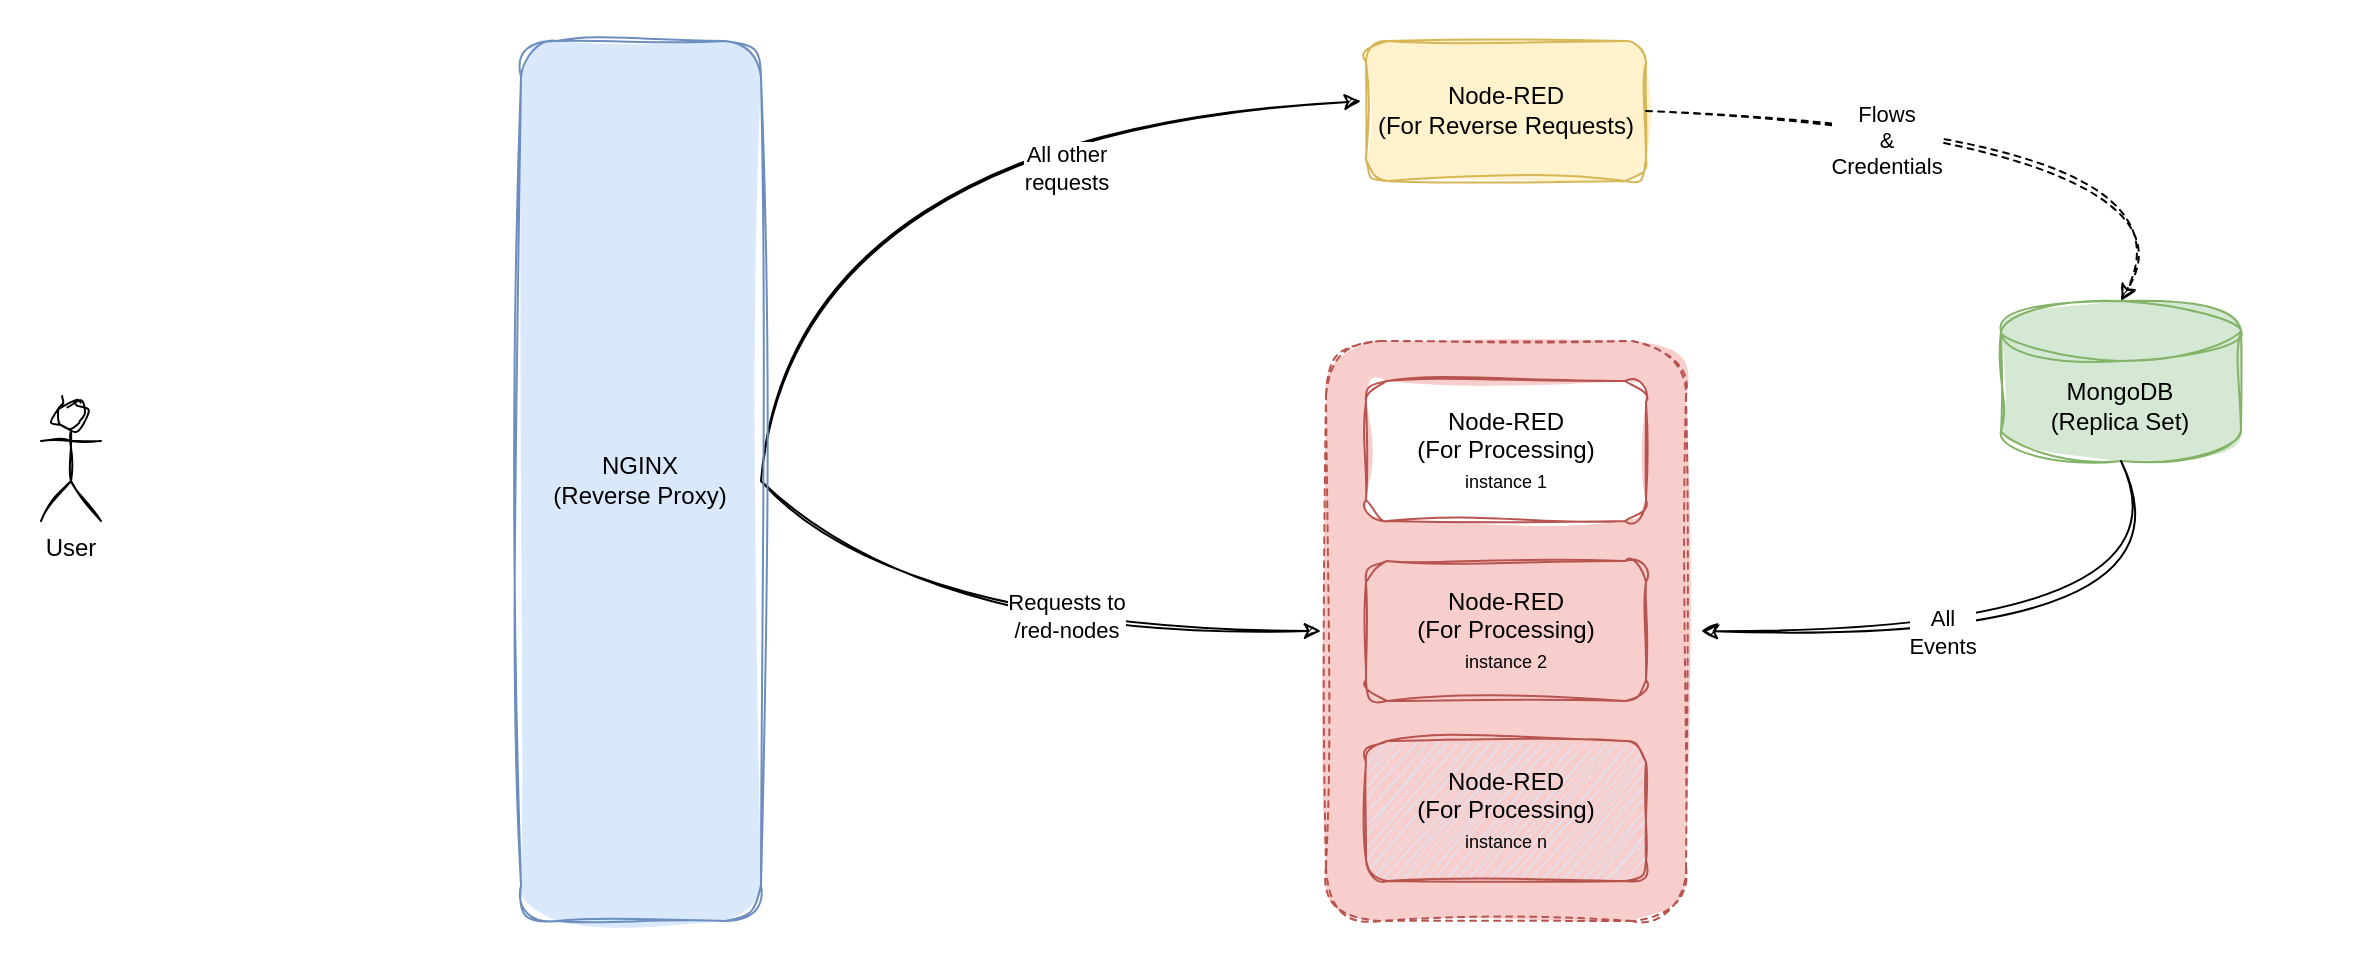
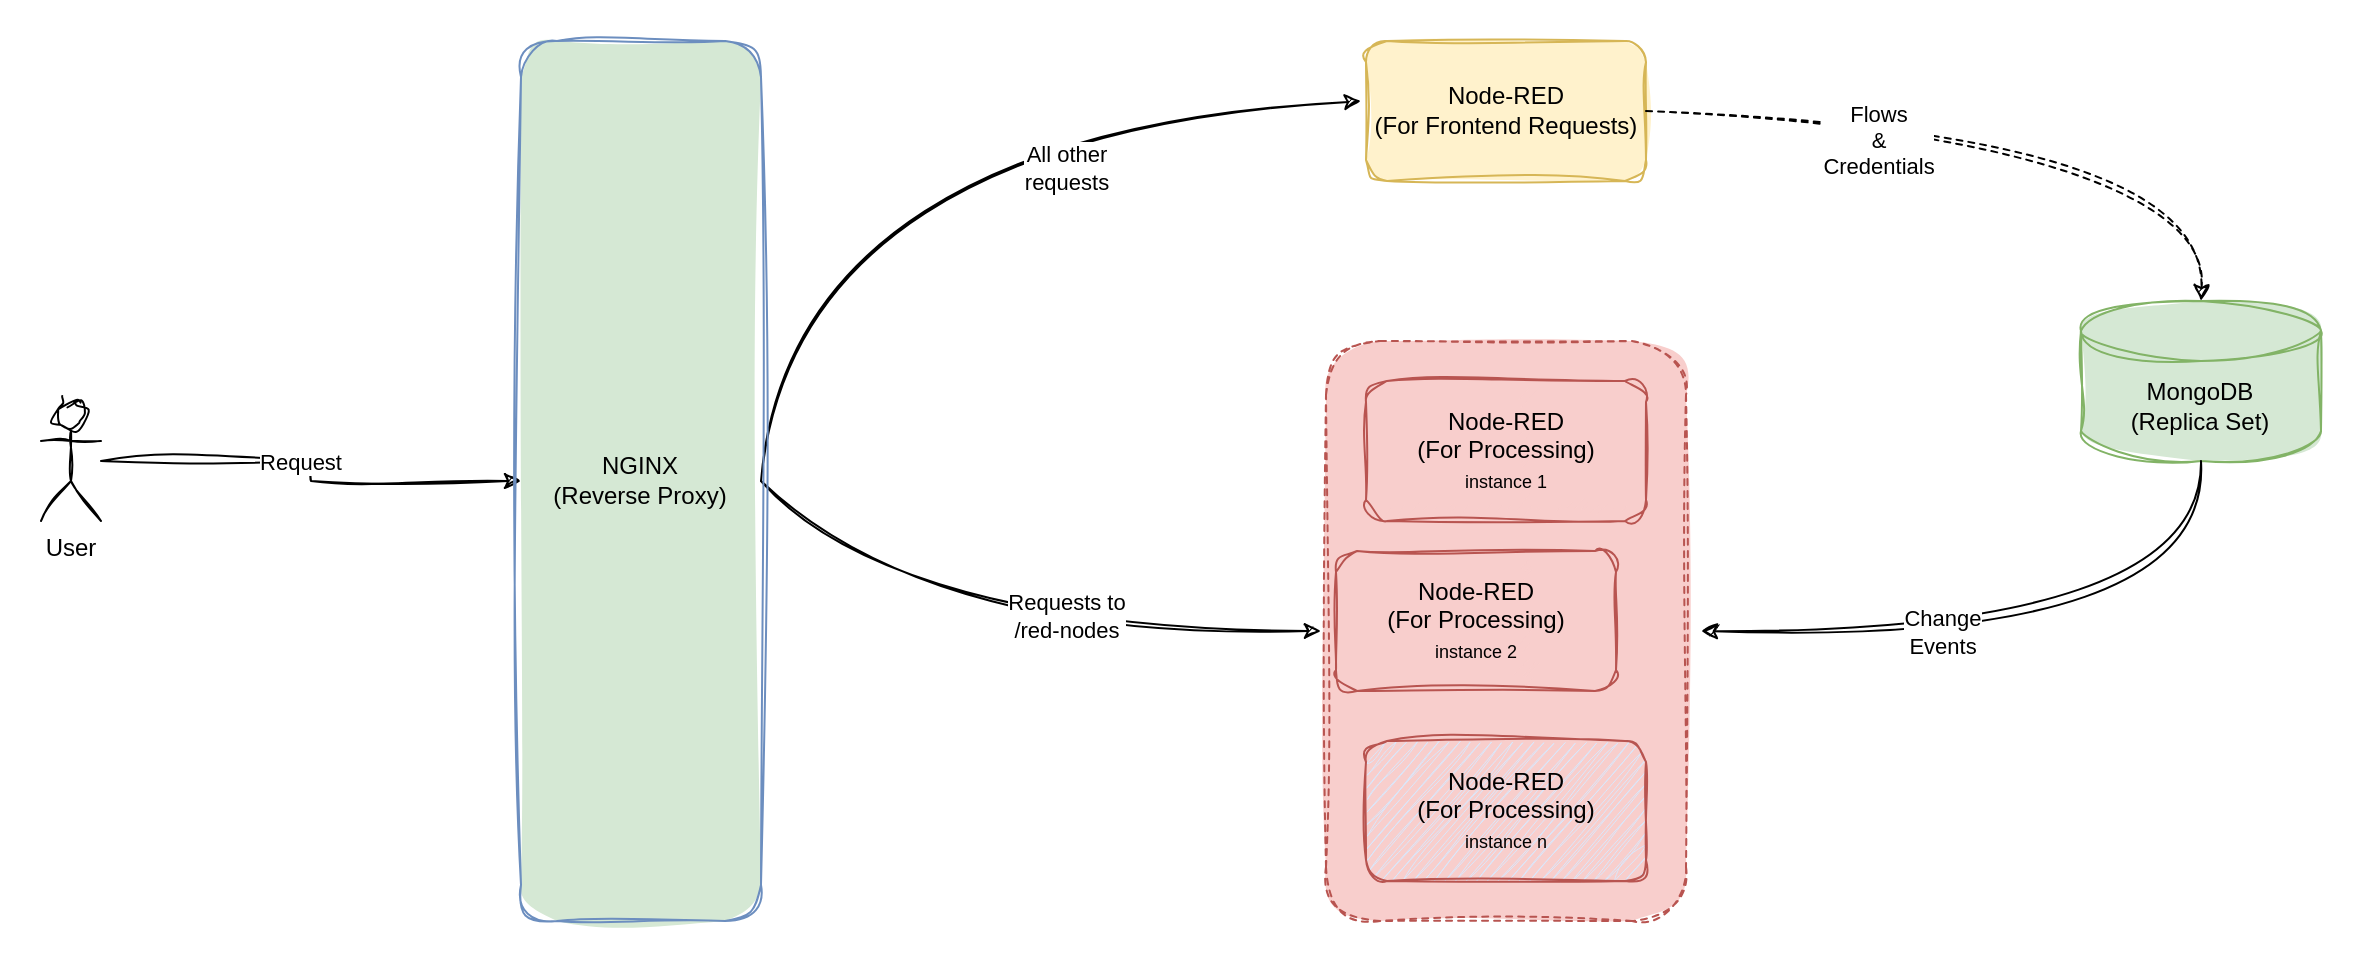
(1507, 111) -> (1507, 111)
(2121, 381) -> (2201, 381)
(1506, 451) -> (1506, 451)
none -> (311, 464)
(641, 481) -> (641, 481)
(1506, 631) -> (1476, 621)
(1944, 633) -> (1944, 633)
